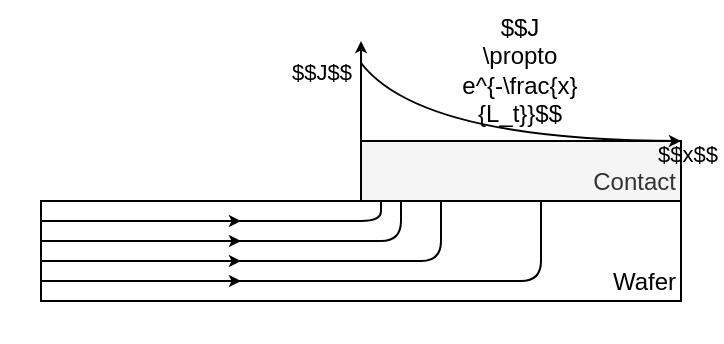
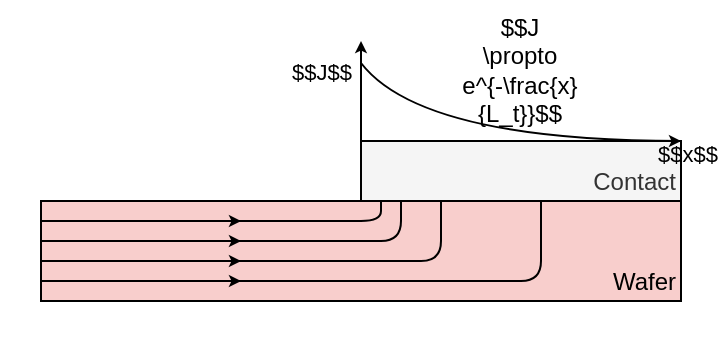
(361, 251) -> (361, 251)
